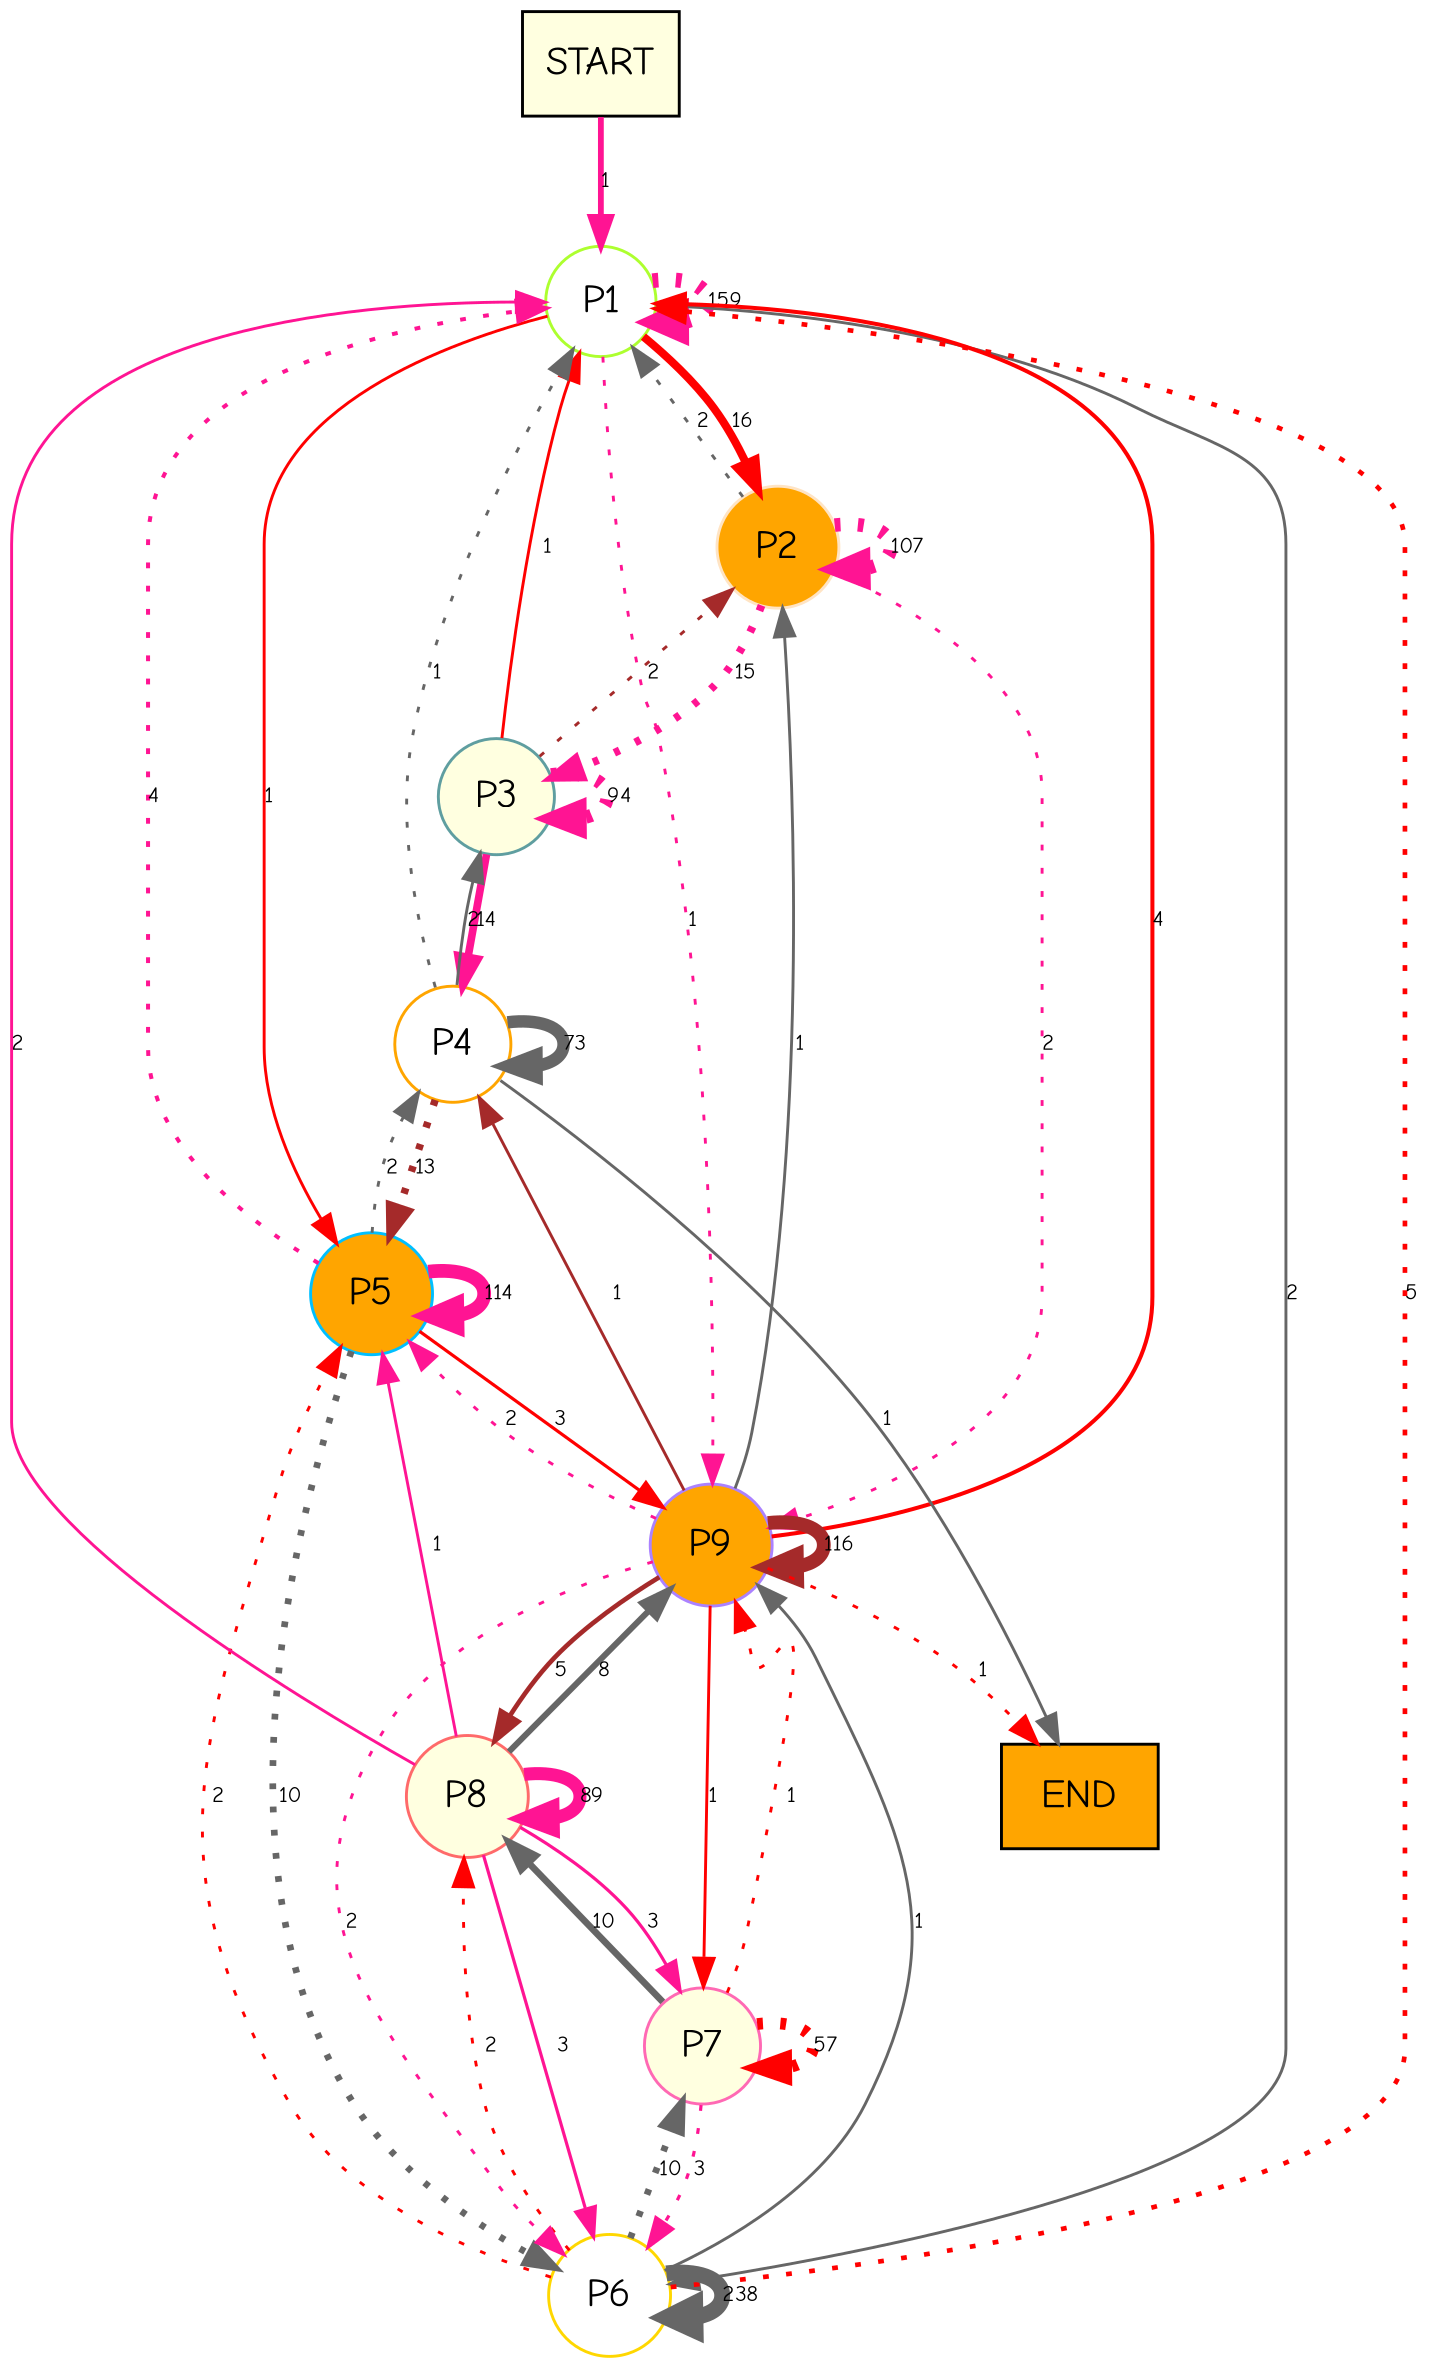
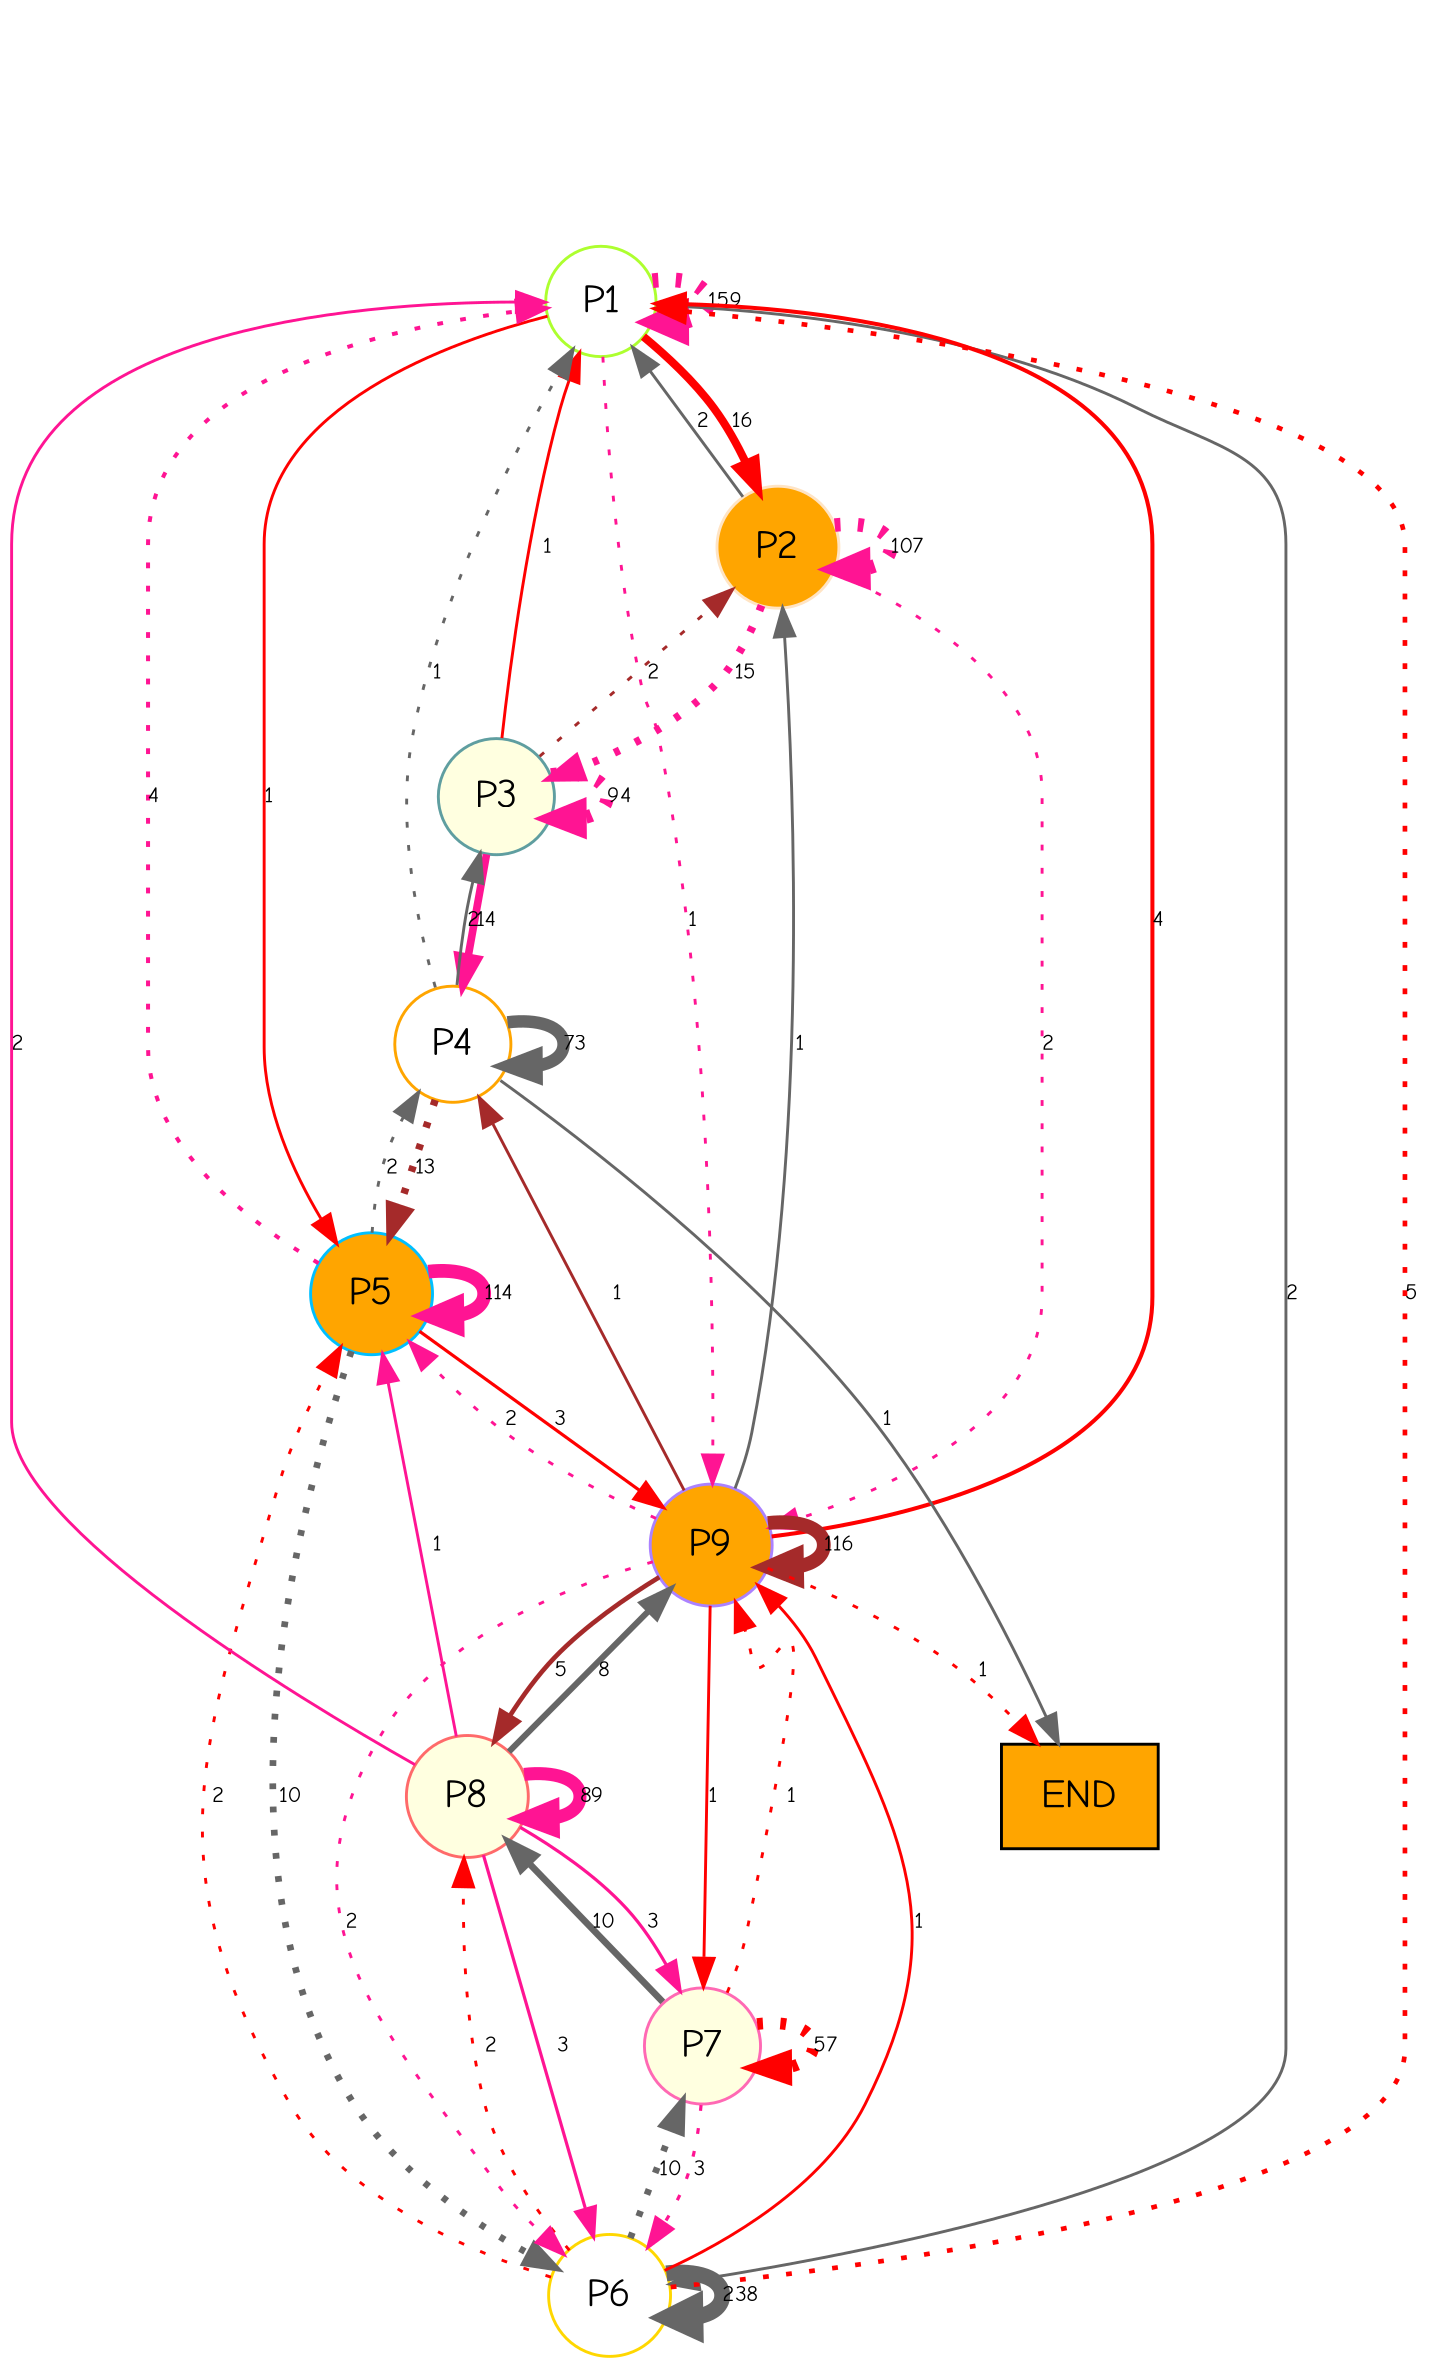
(601, 64) -> none
(696, 434) -> (696, 434)
(908, 1976) -> (908, 1976)
